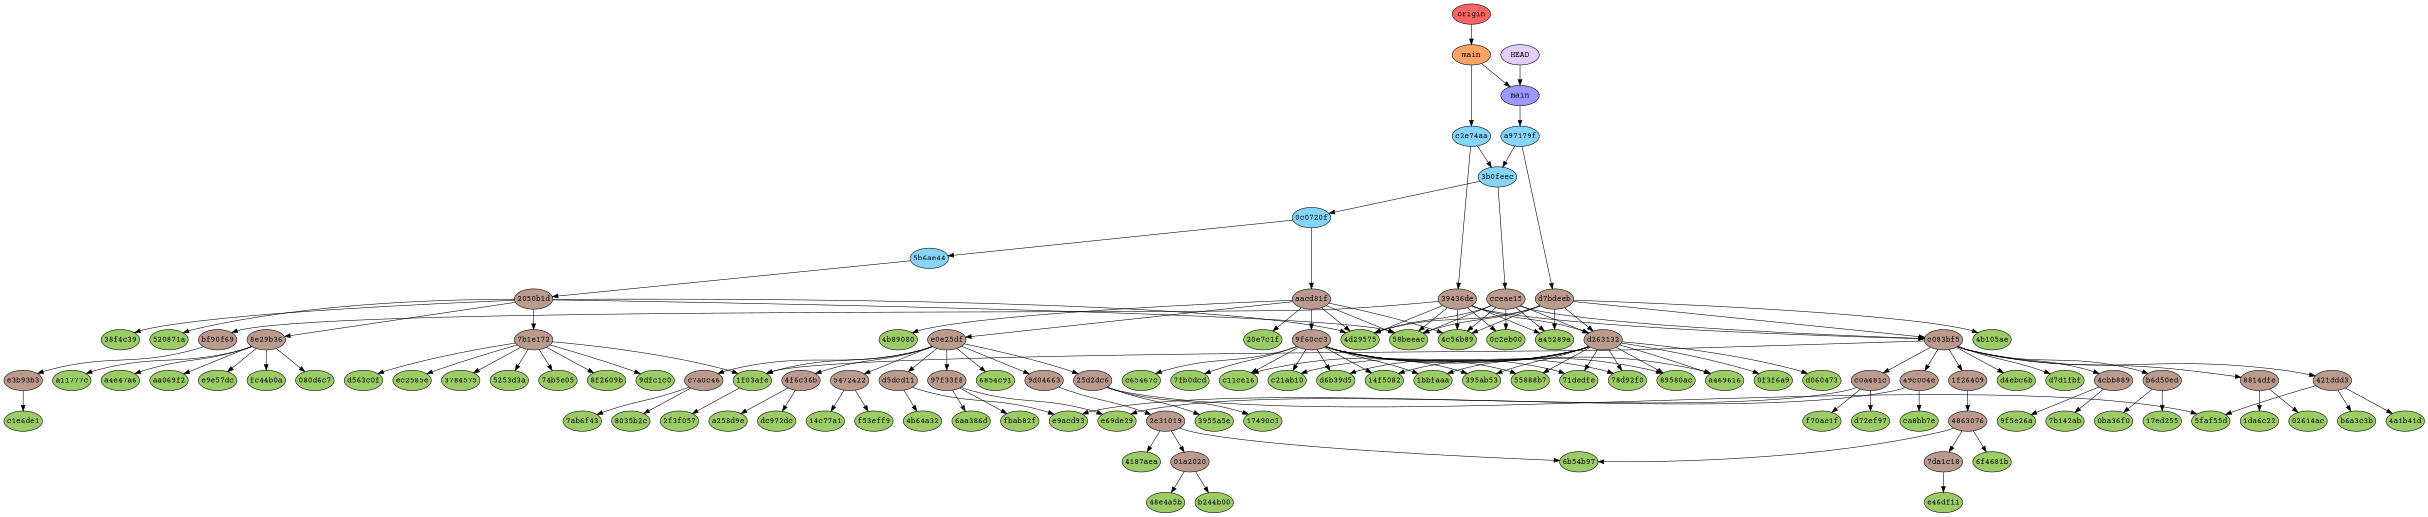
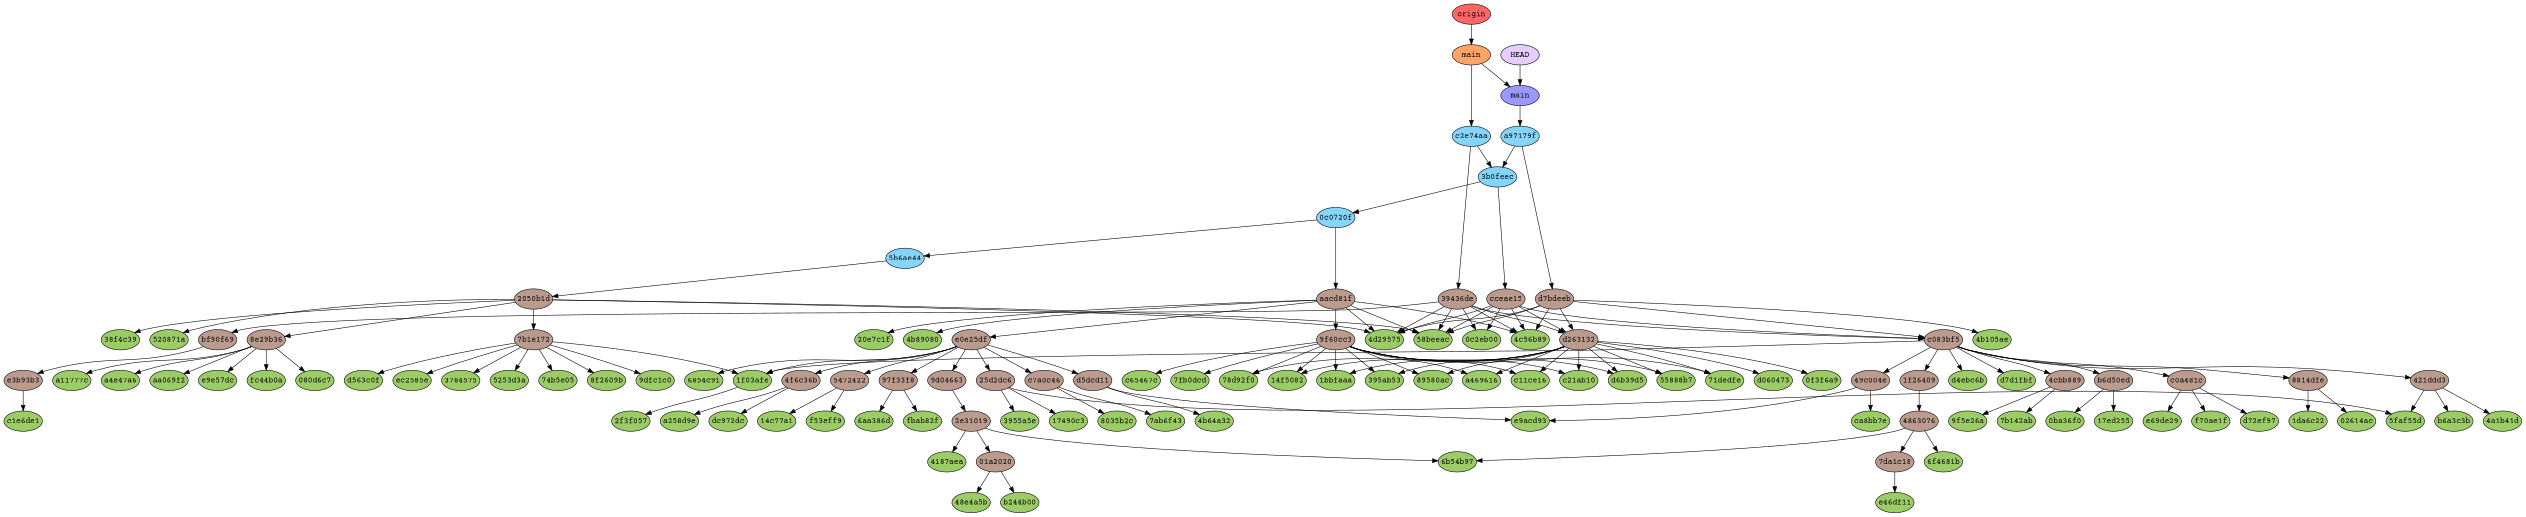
(1555, 340) -> none
(1029, 401) -> none
